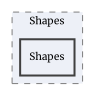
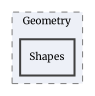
(47, 22) -> (47, 22)
